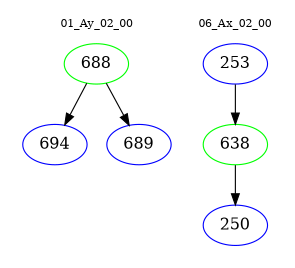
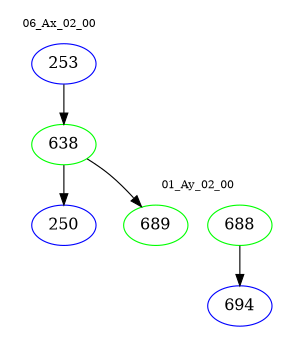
(115, 99) -> (122, 186)
(139, 145) -> (156, 225)
